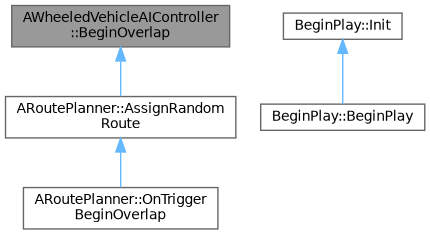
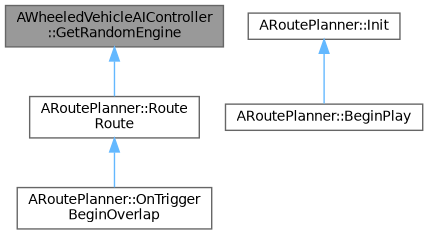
(121, 26) -> (114, 26)
(343, 26) -> (324, 26)
(121, 117) -> (114, 117)
(343, 117) -> (324, 117)
